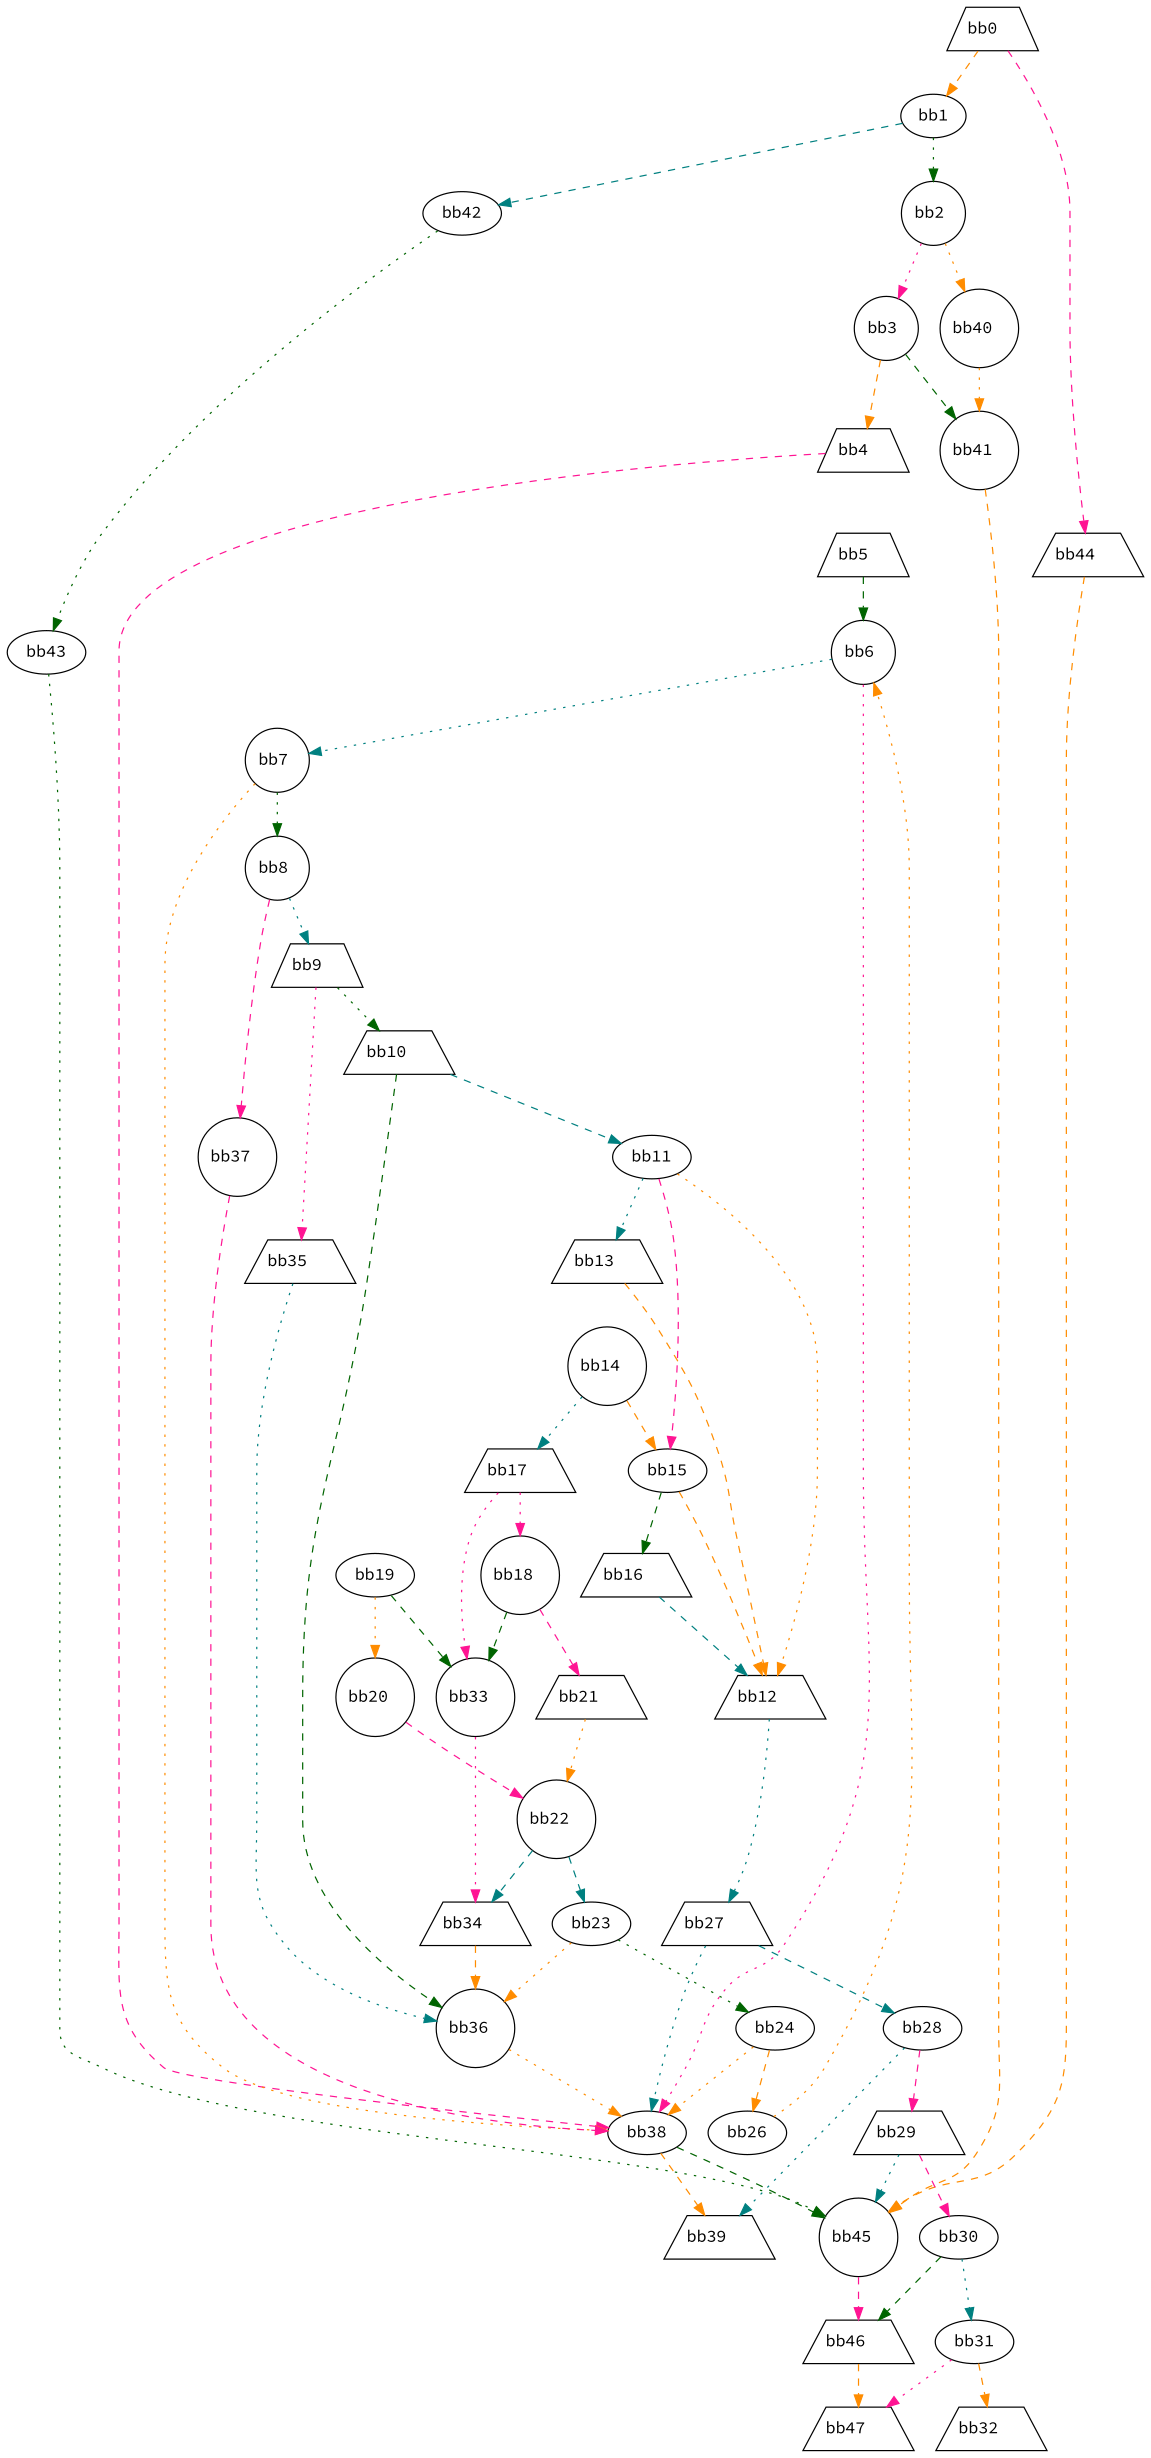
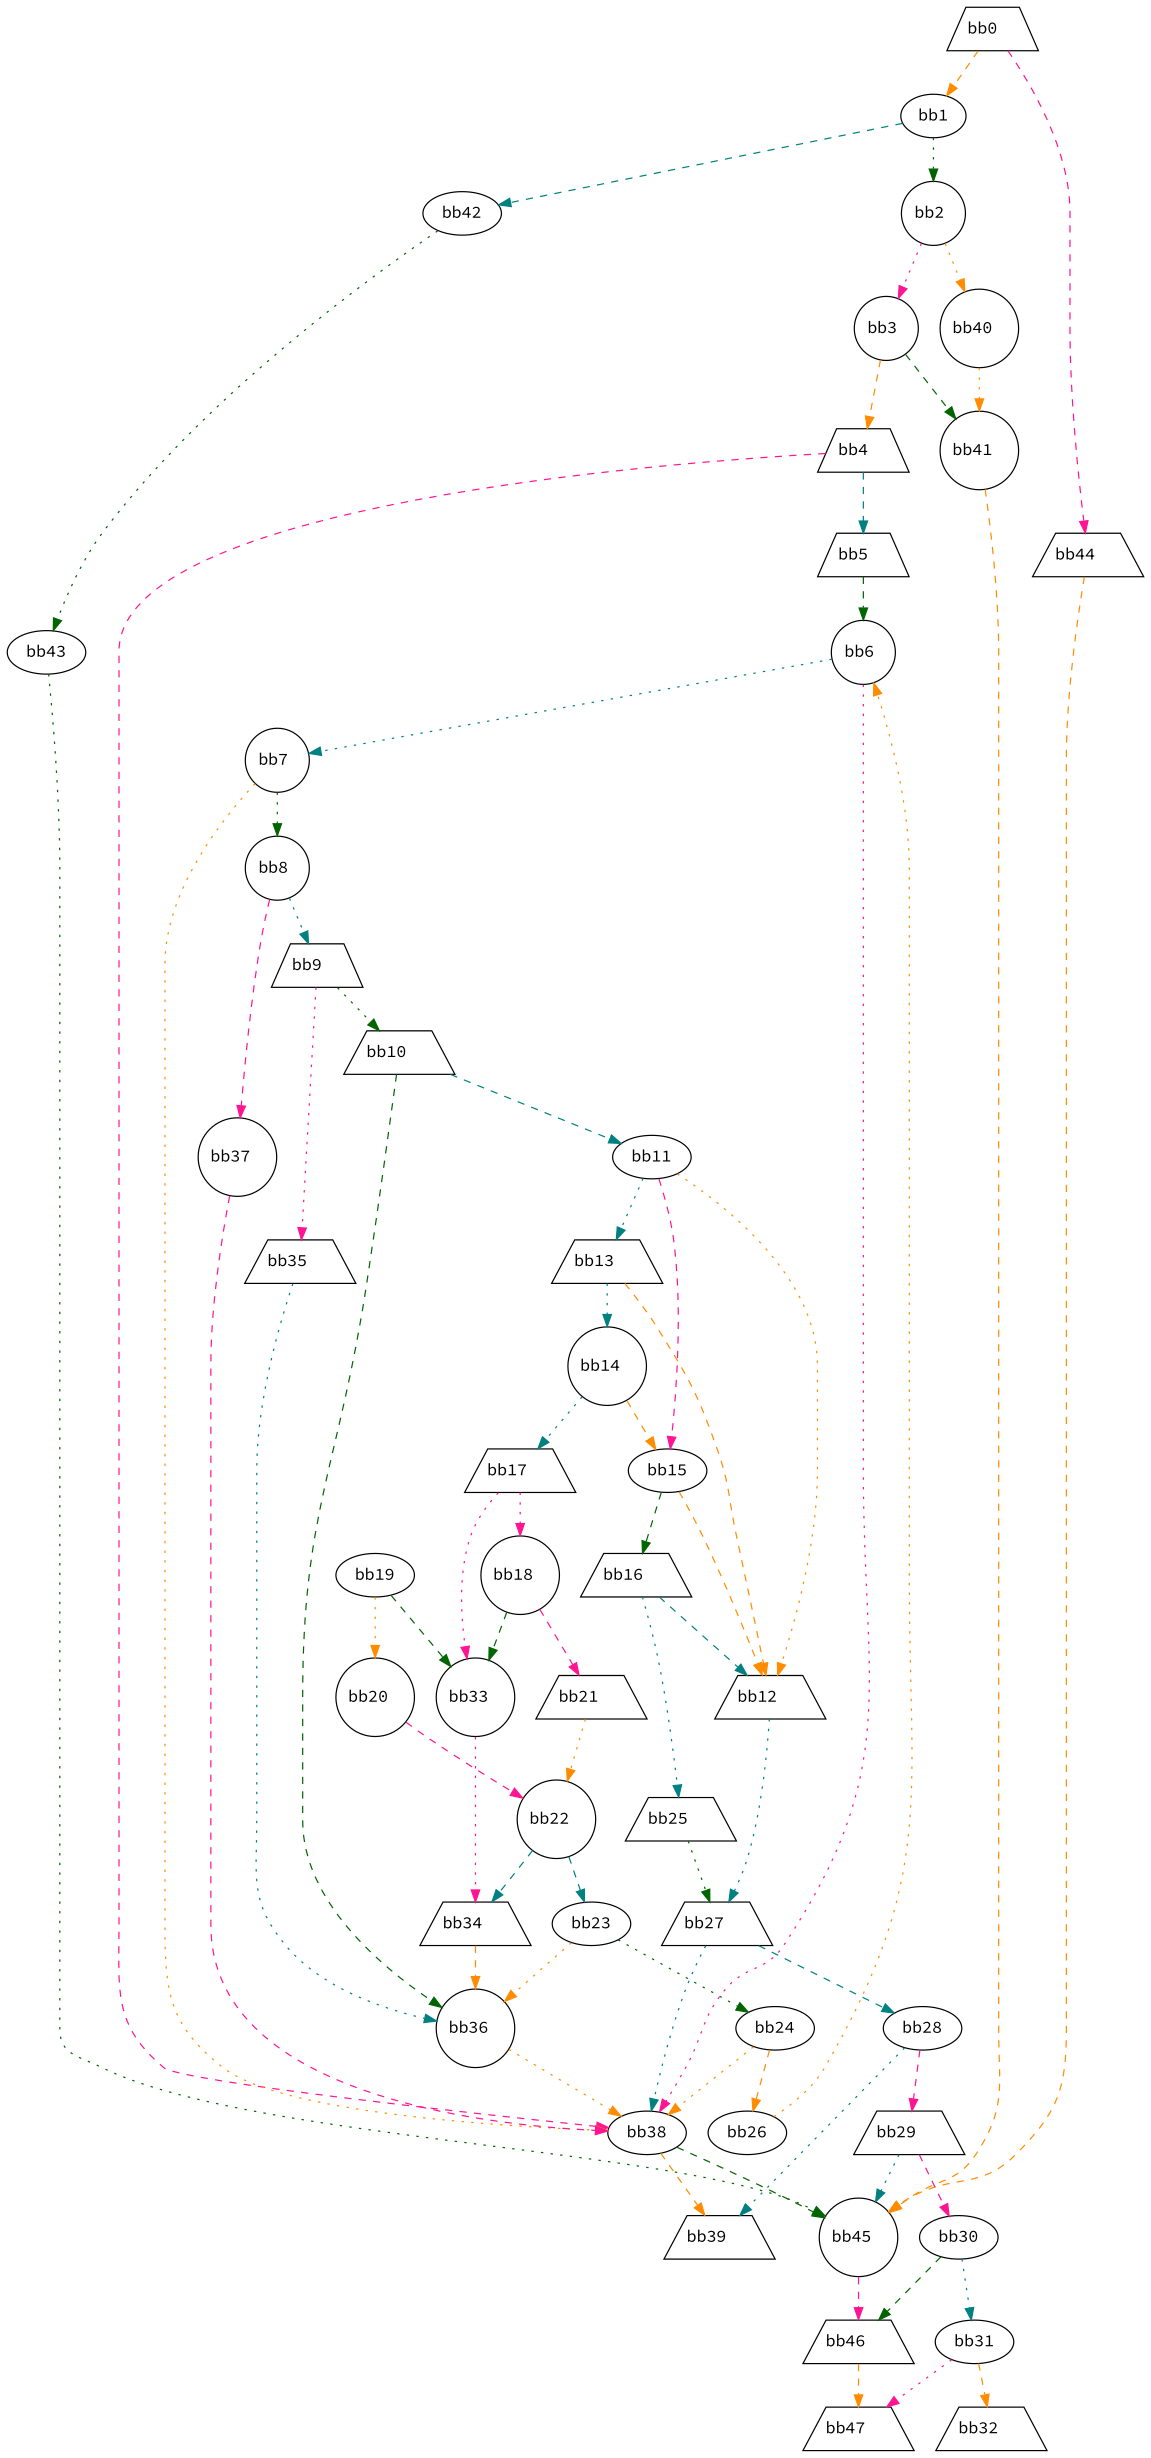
none -> (863, 497)
none -> (607, 1299)
none -> (681, 1819)
